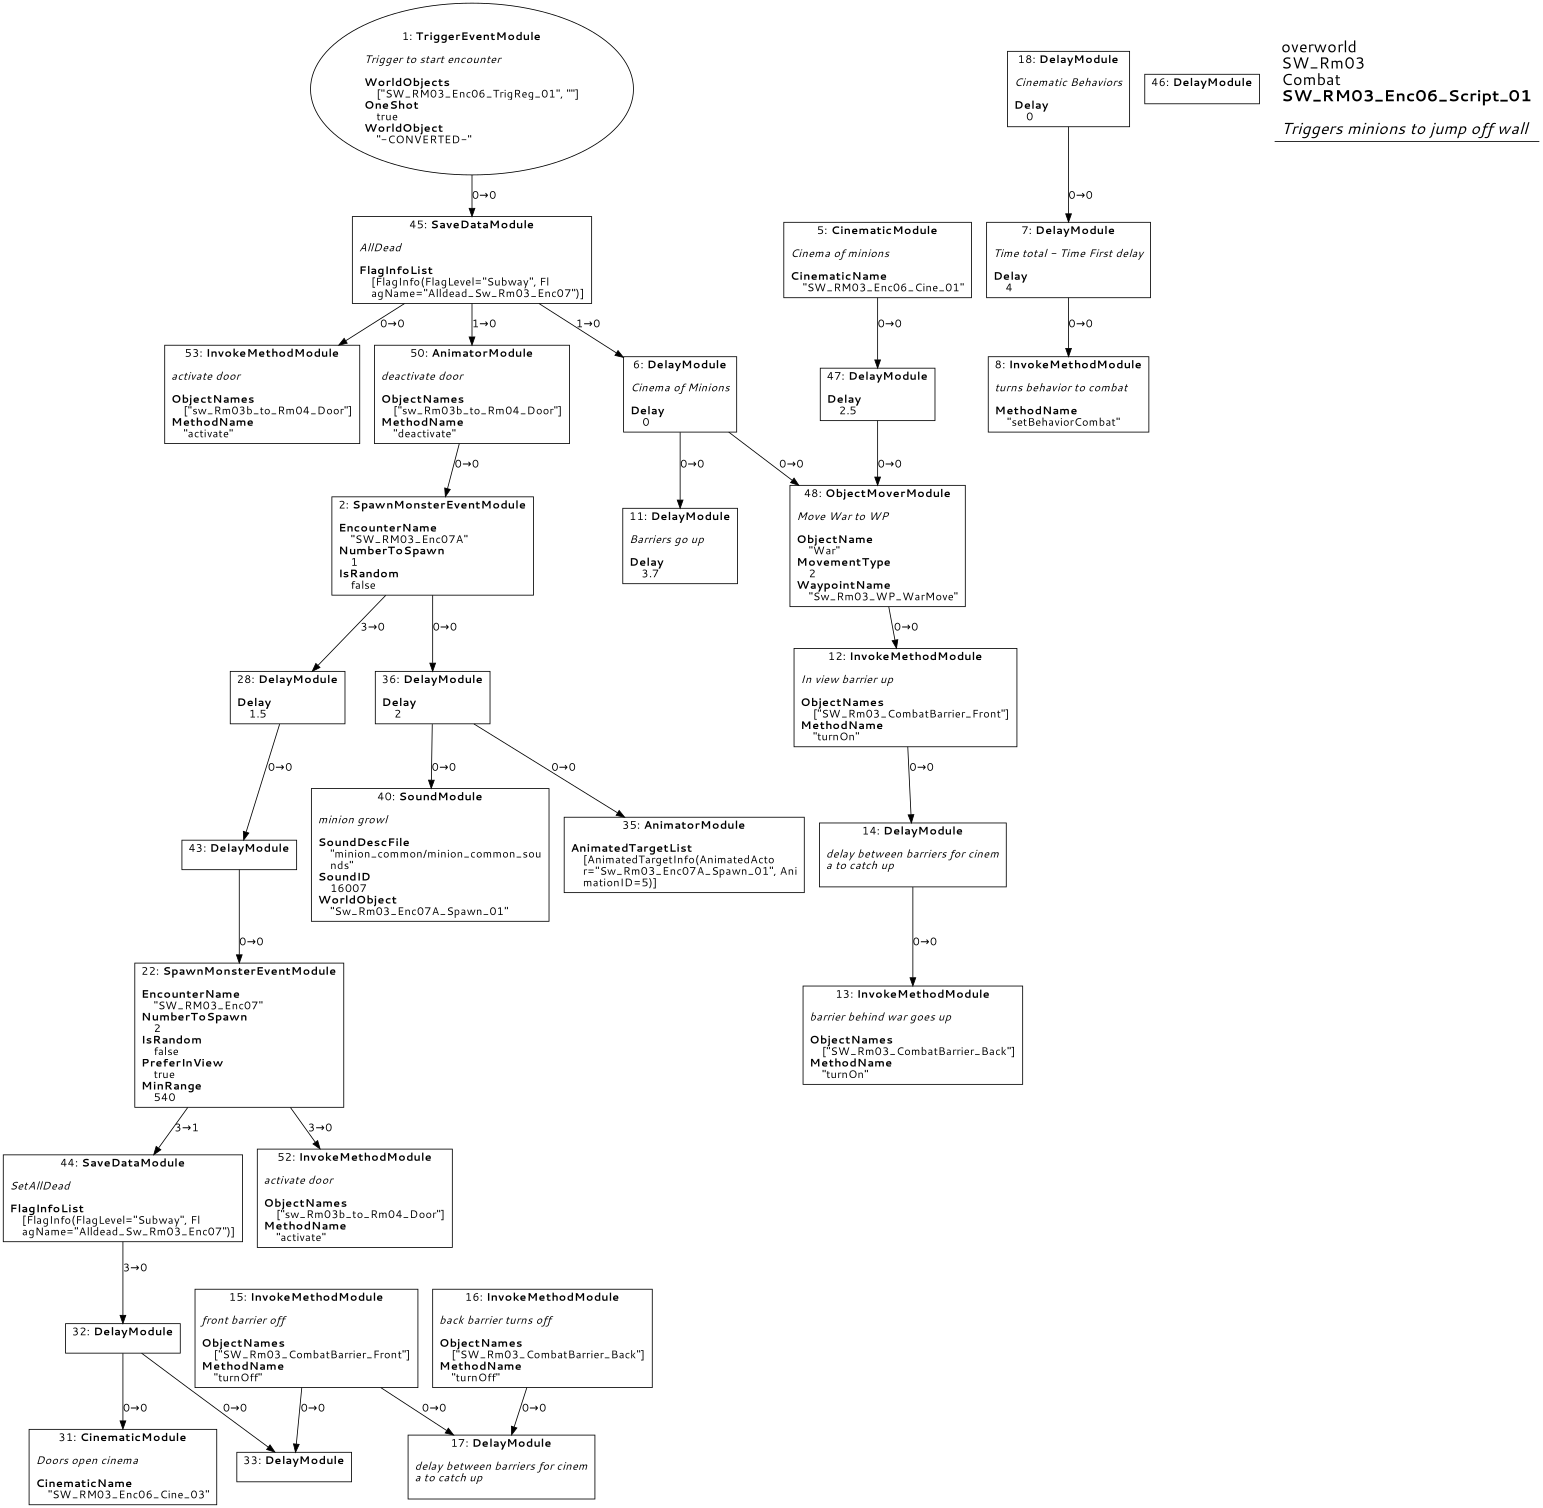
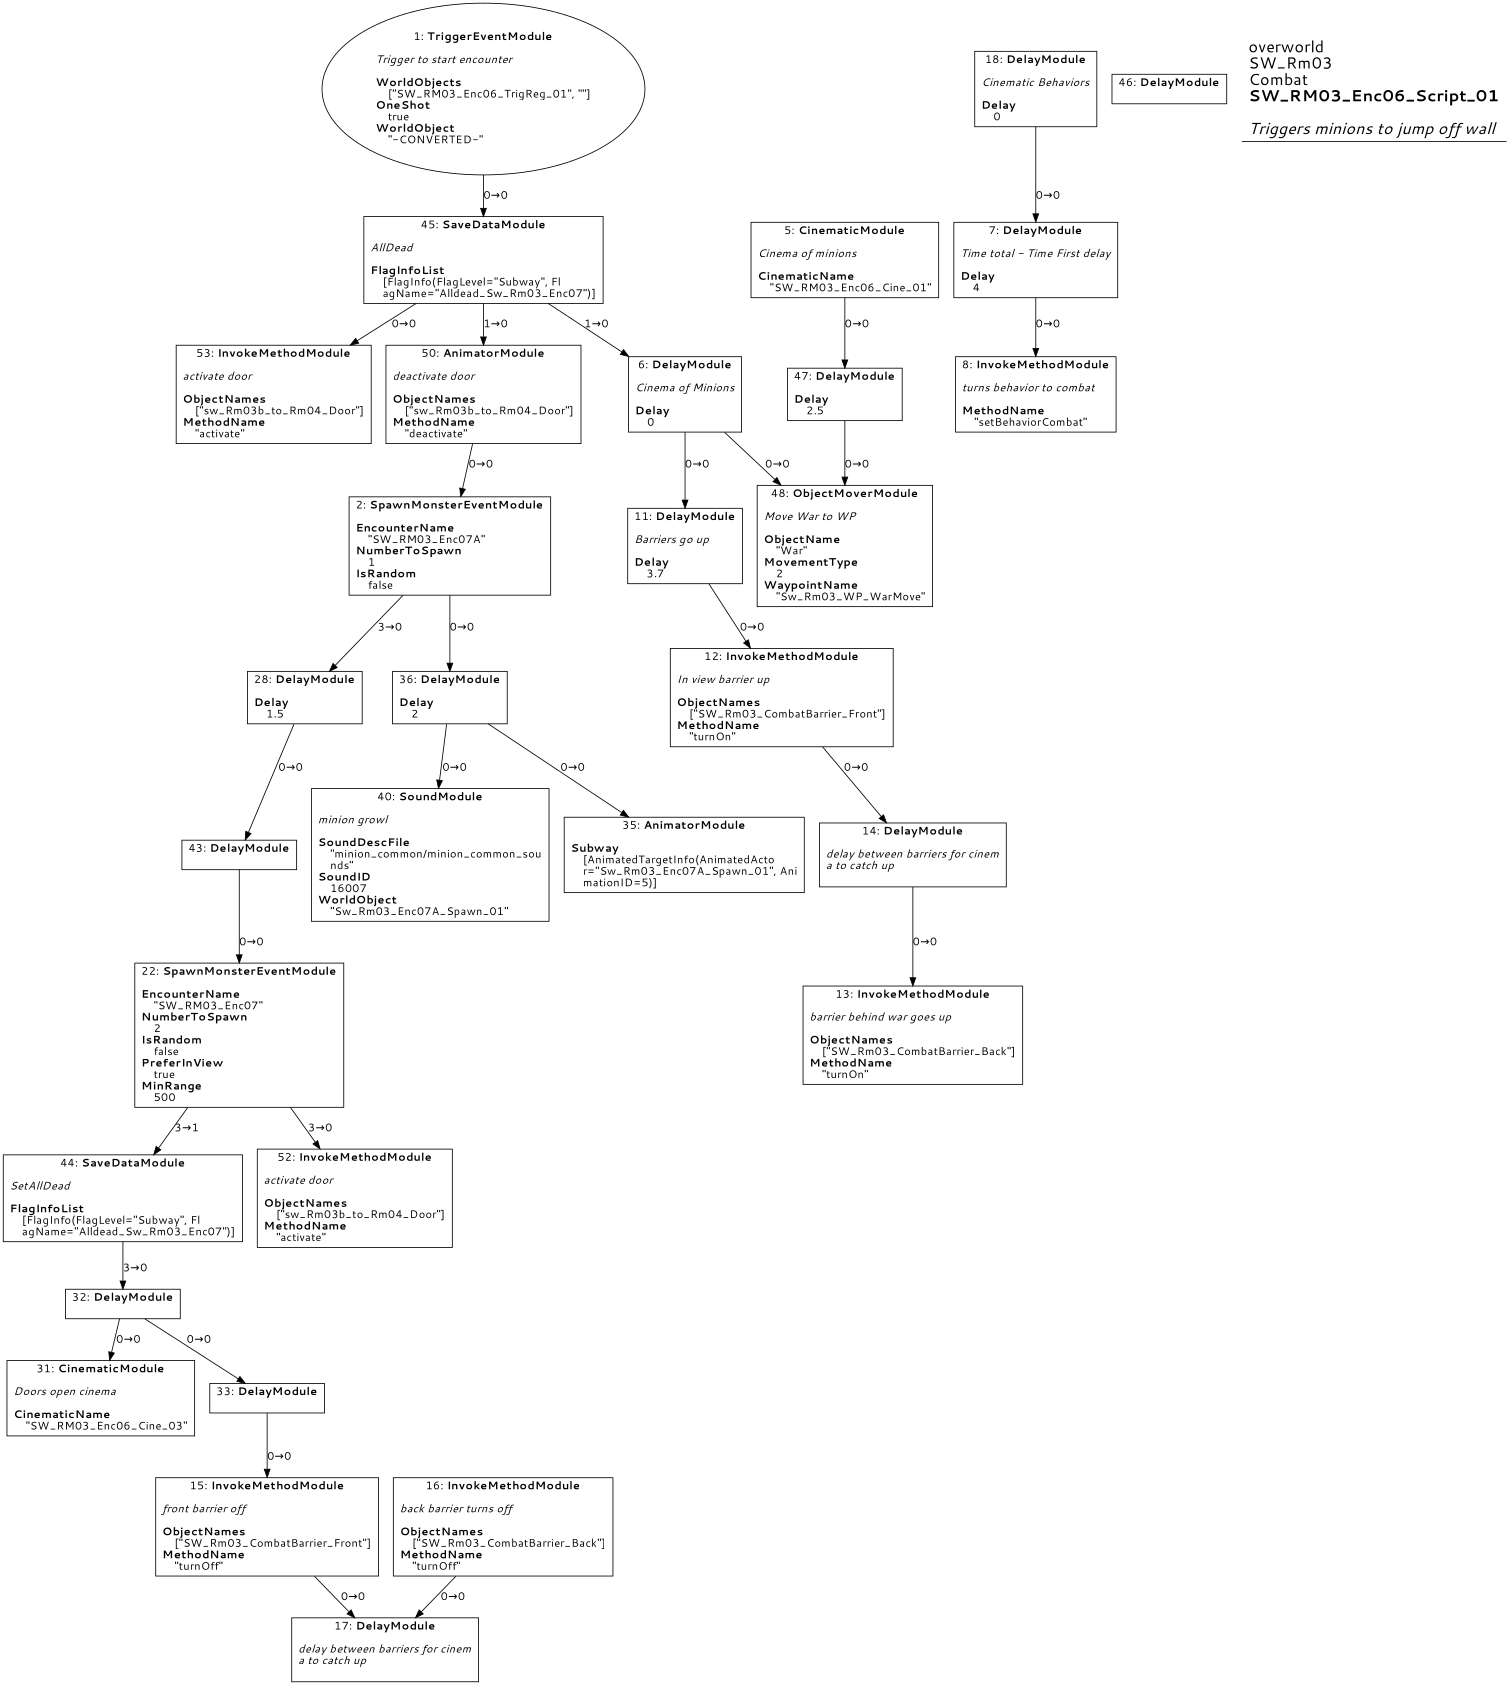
(892, 623) -> (727, 613)
(632, 848) -> (595, 848)
(159, 1097) -> (159, 1097)
(299, 1416) -> (267, 1441)
